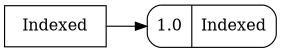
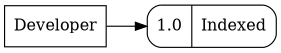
(55, 26) -> (55, 26)
